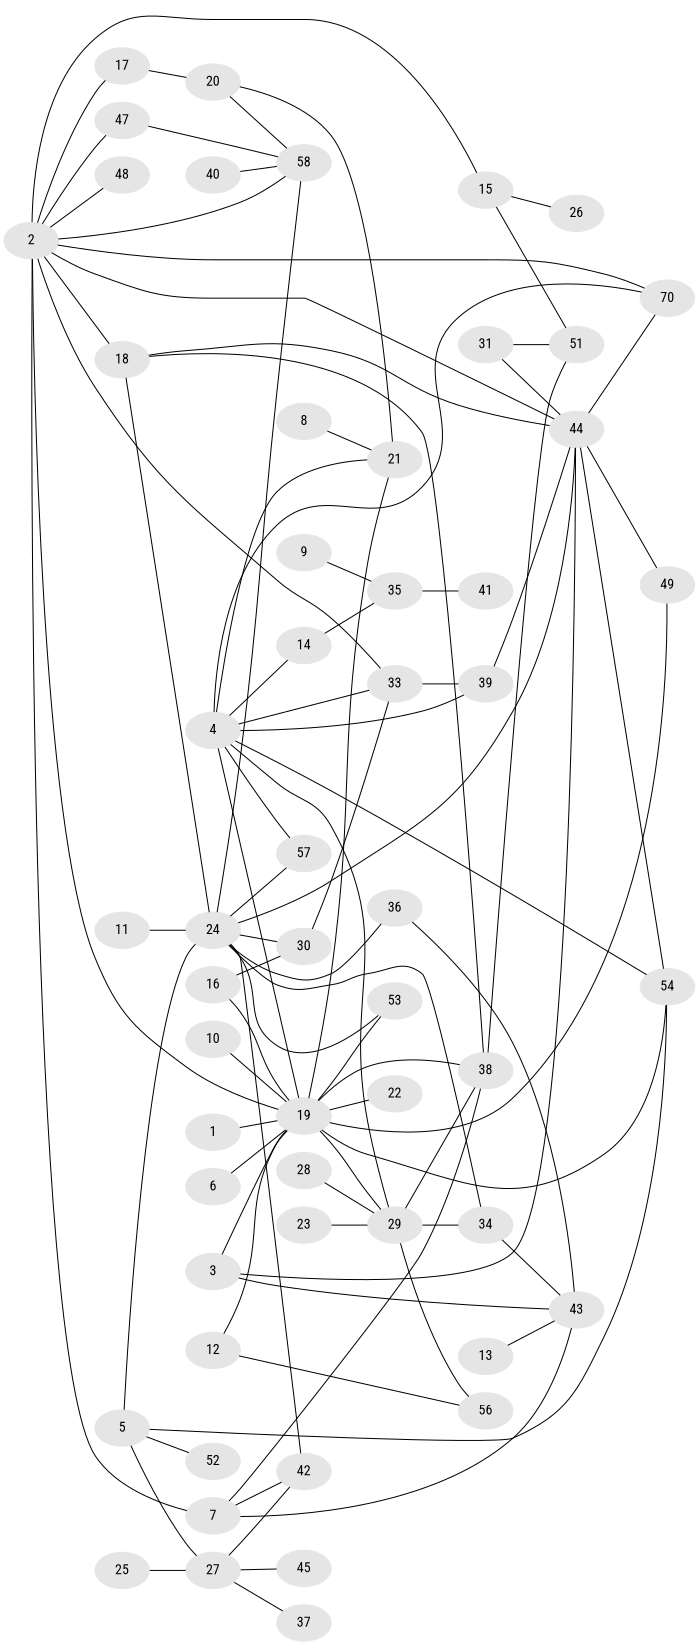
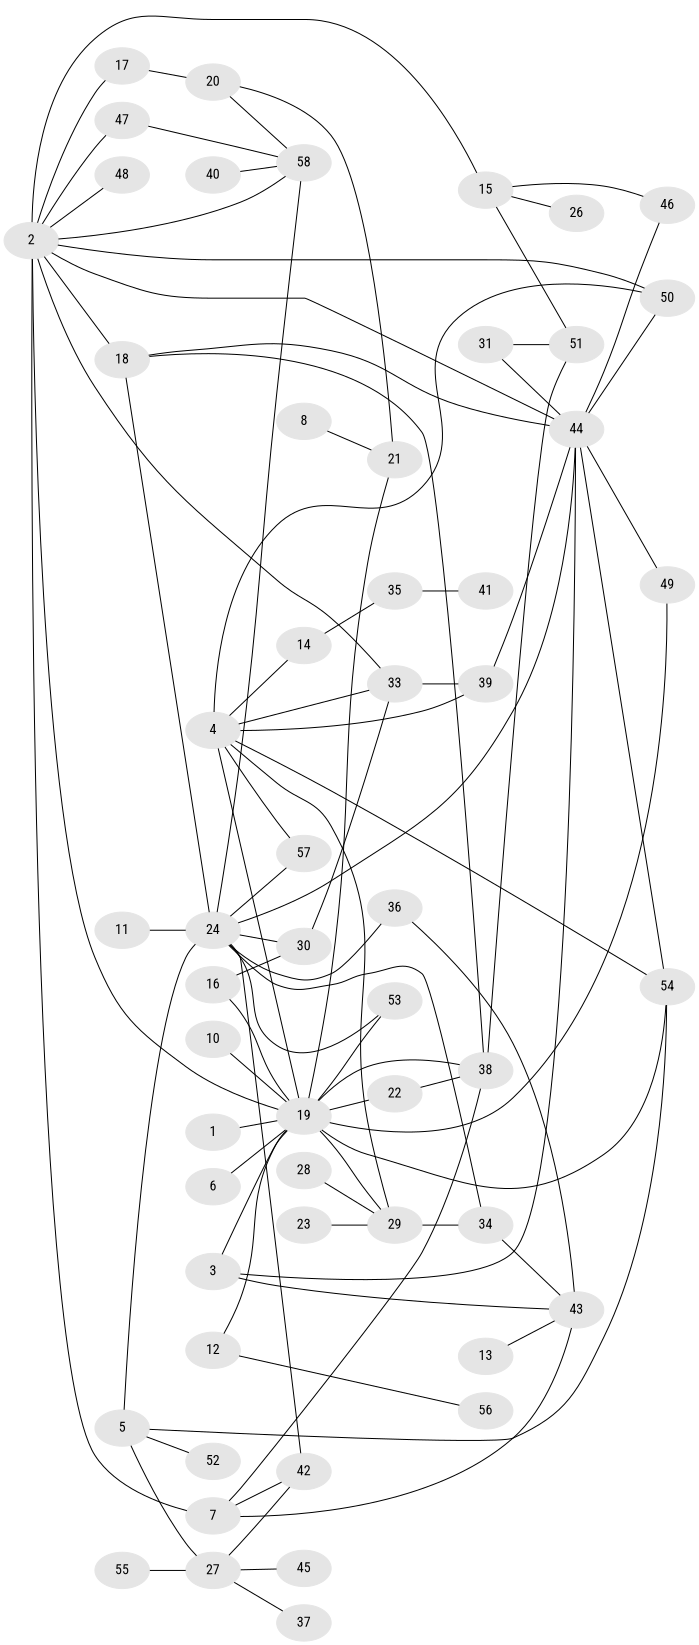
none -> (667, 205)
(667, 298) -> (667, 298)
(252, 544) -> none
(304, 553) -> none
(440, 1148) -> (440, 1082)
(428, 1323) -> none
(122, 1570) -> (122, 1570)
